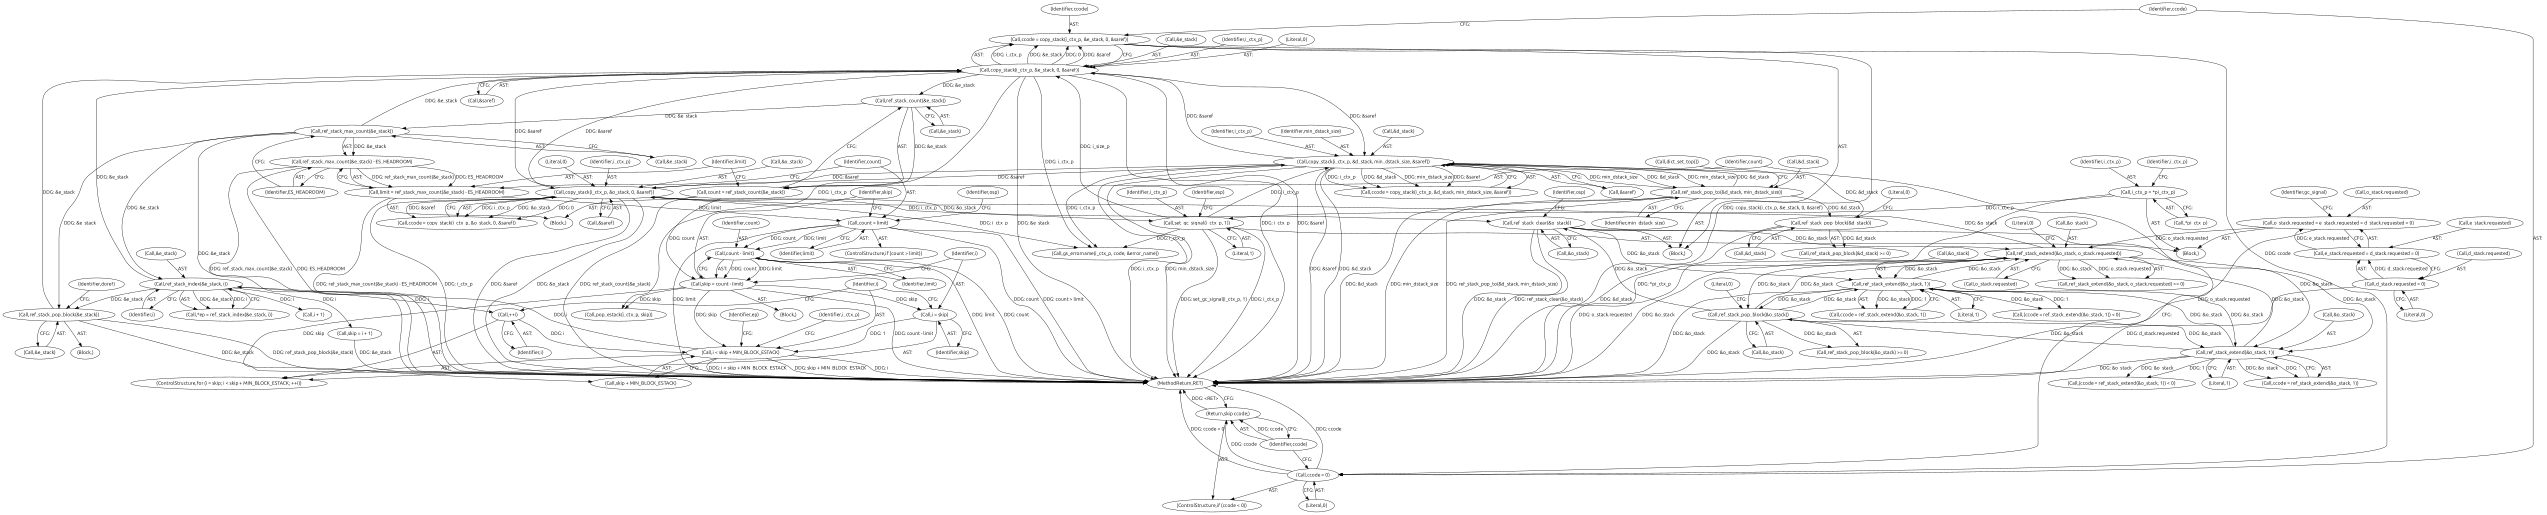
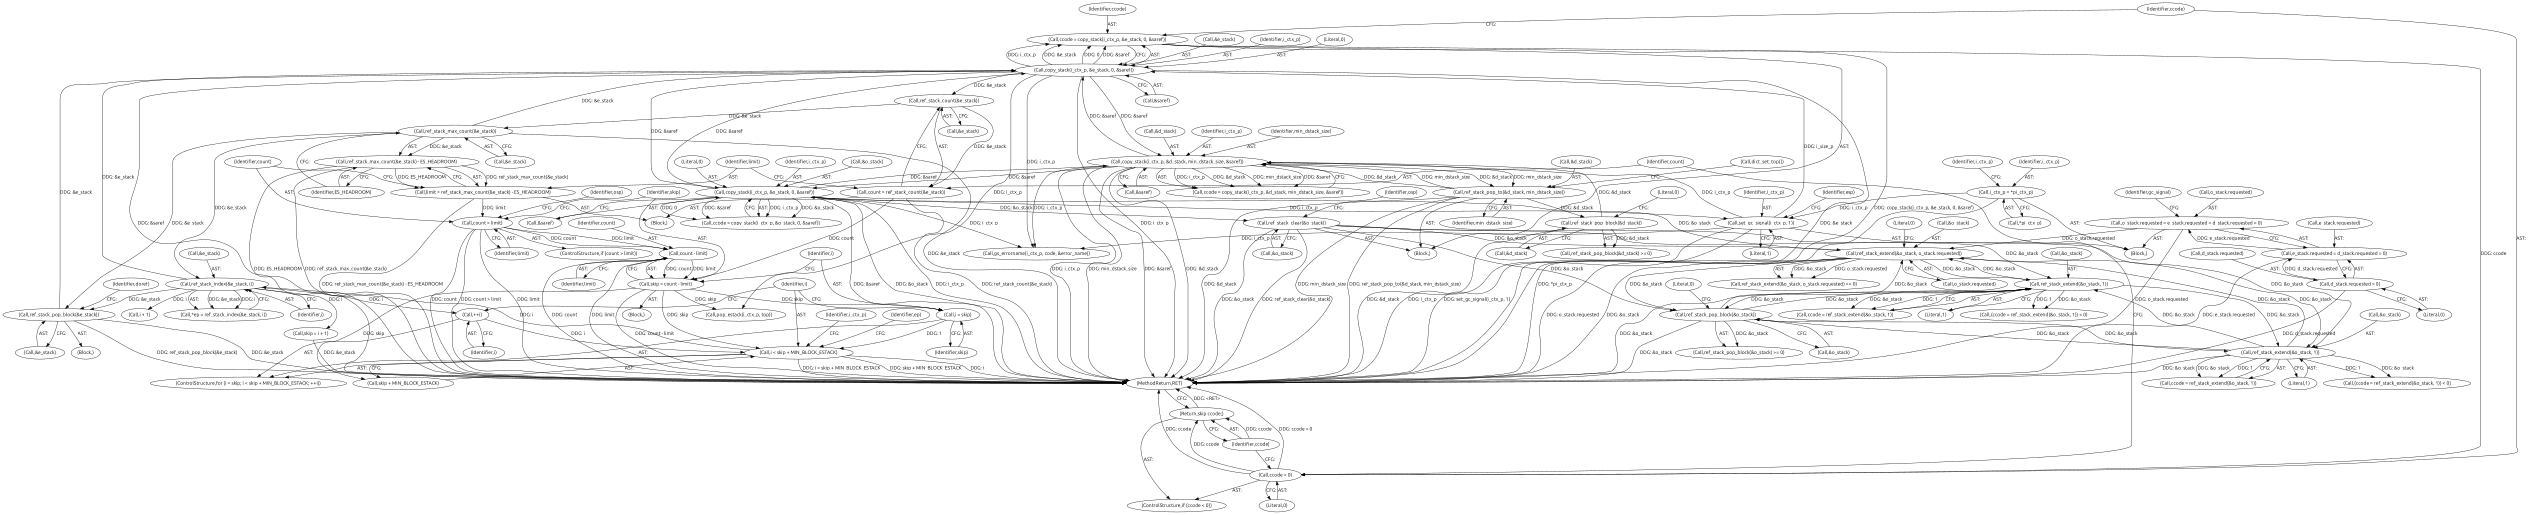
(1627, 288) -> (1499, 263)
(619, 315) -> (739, 315)
none -> (2021, 372)
